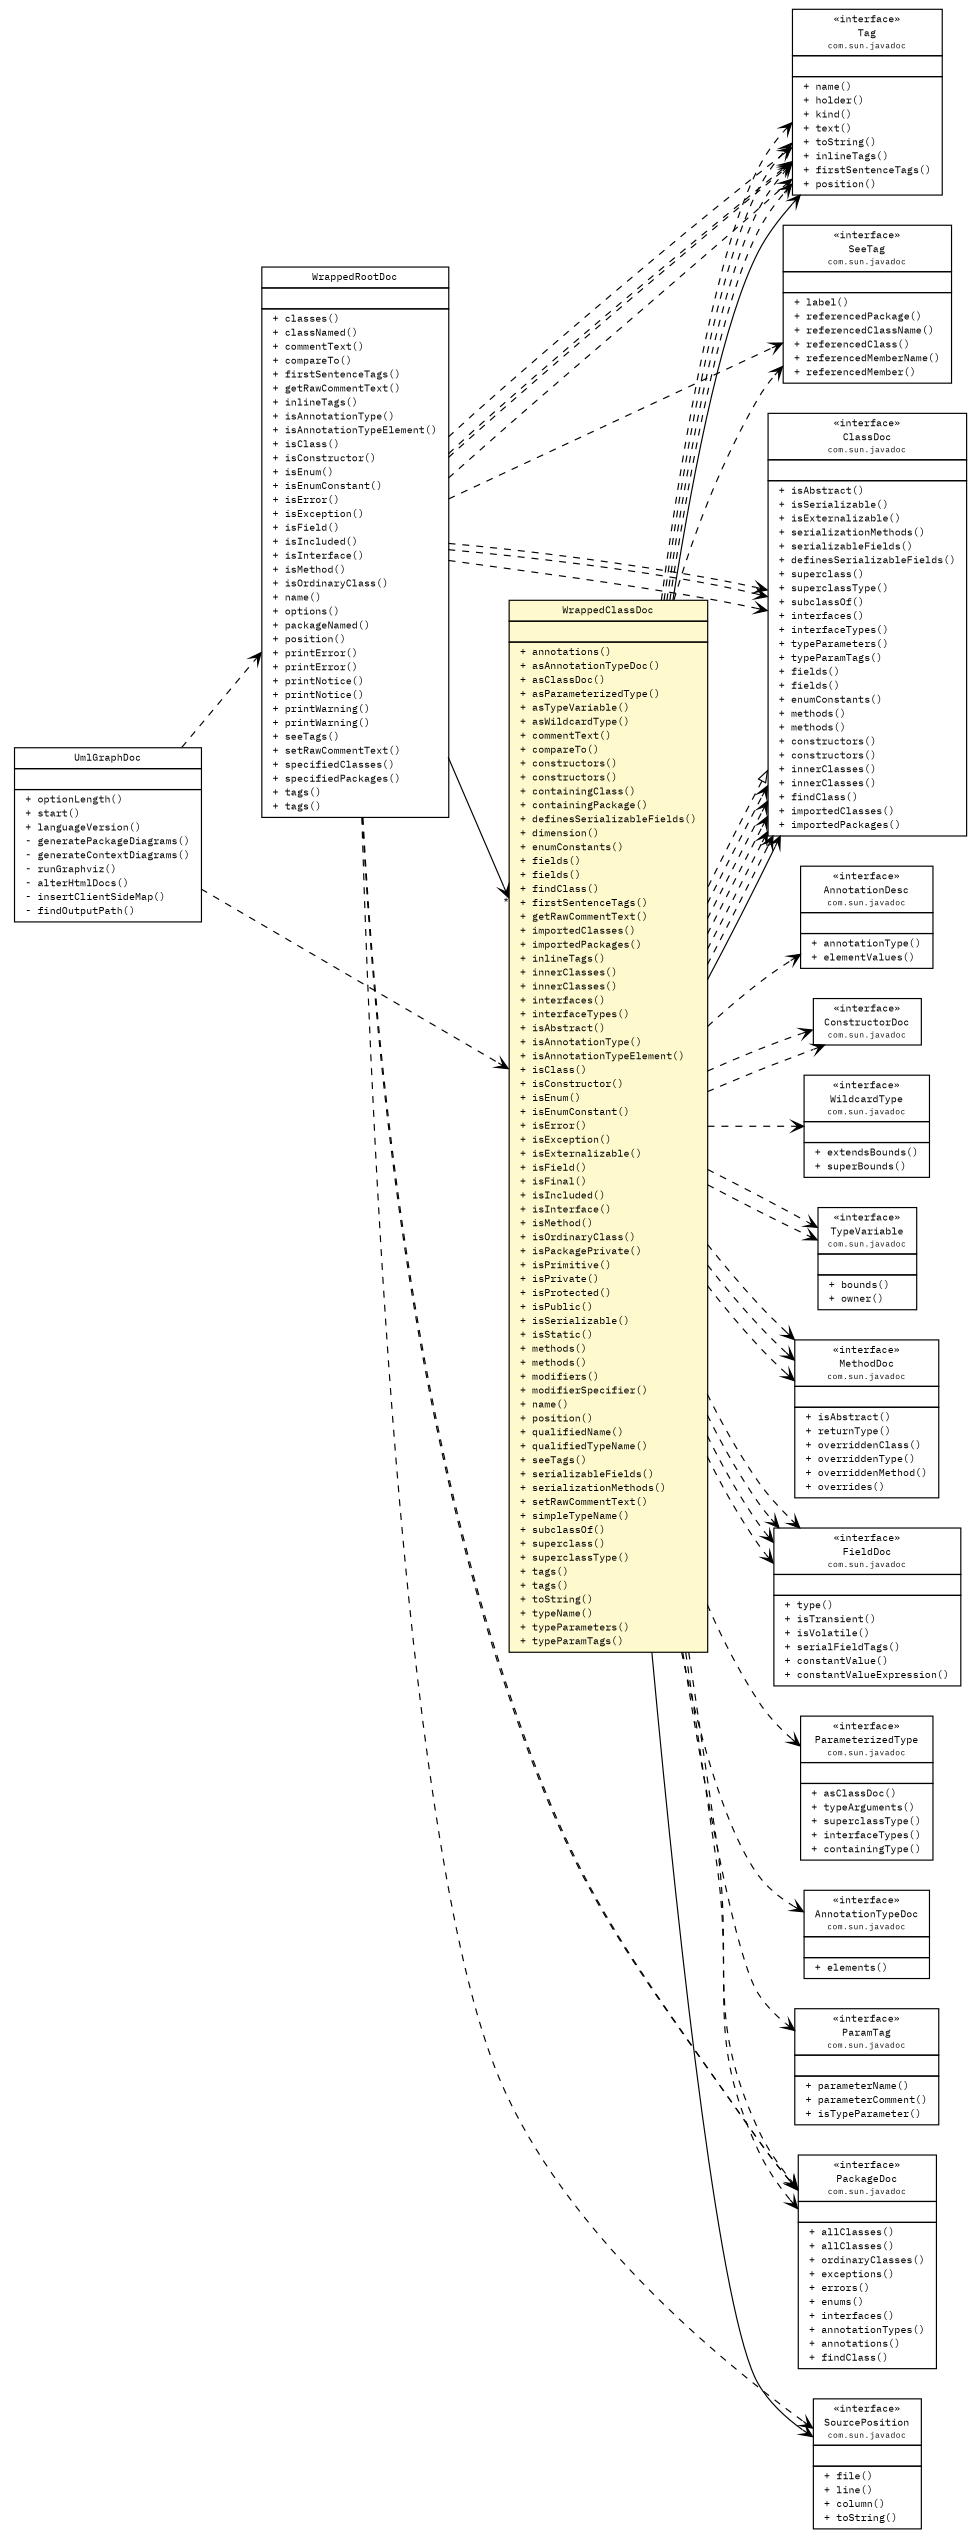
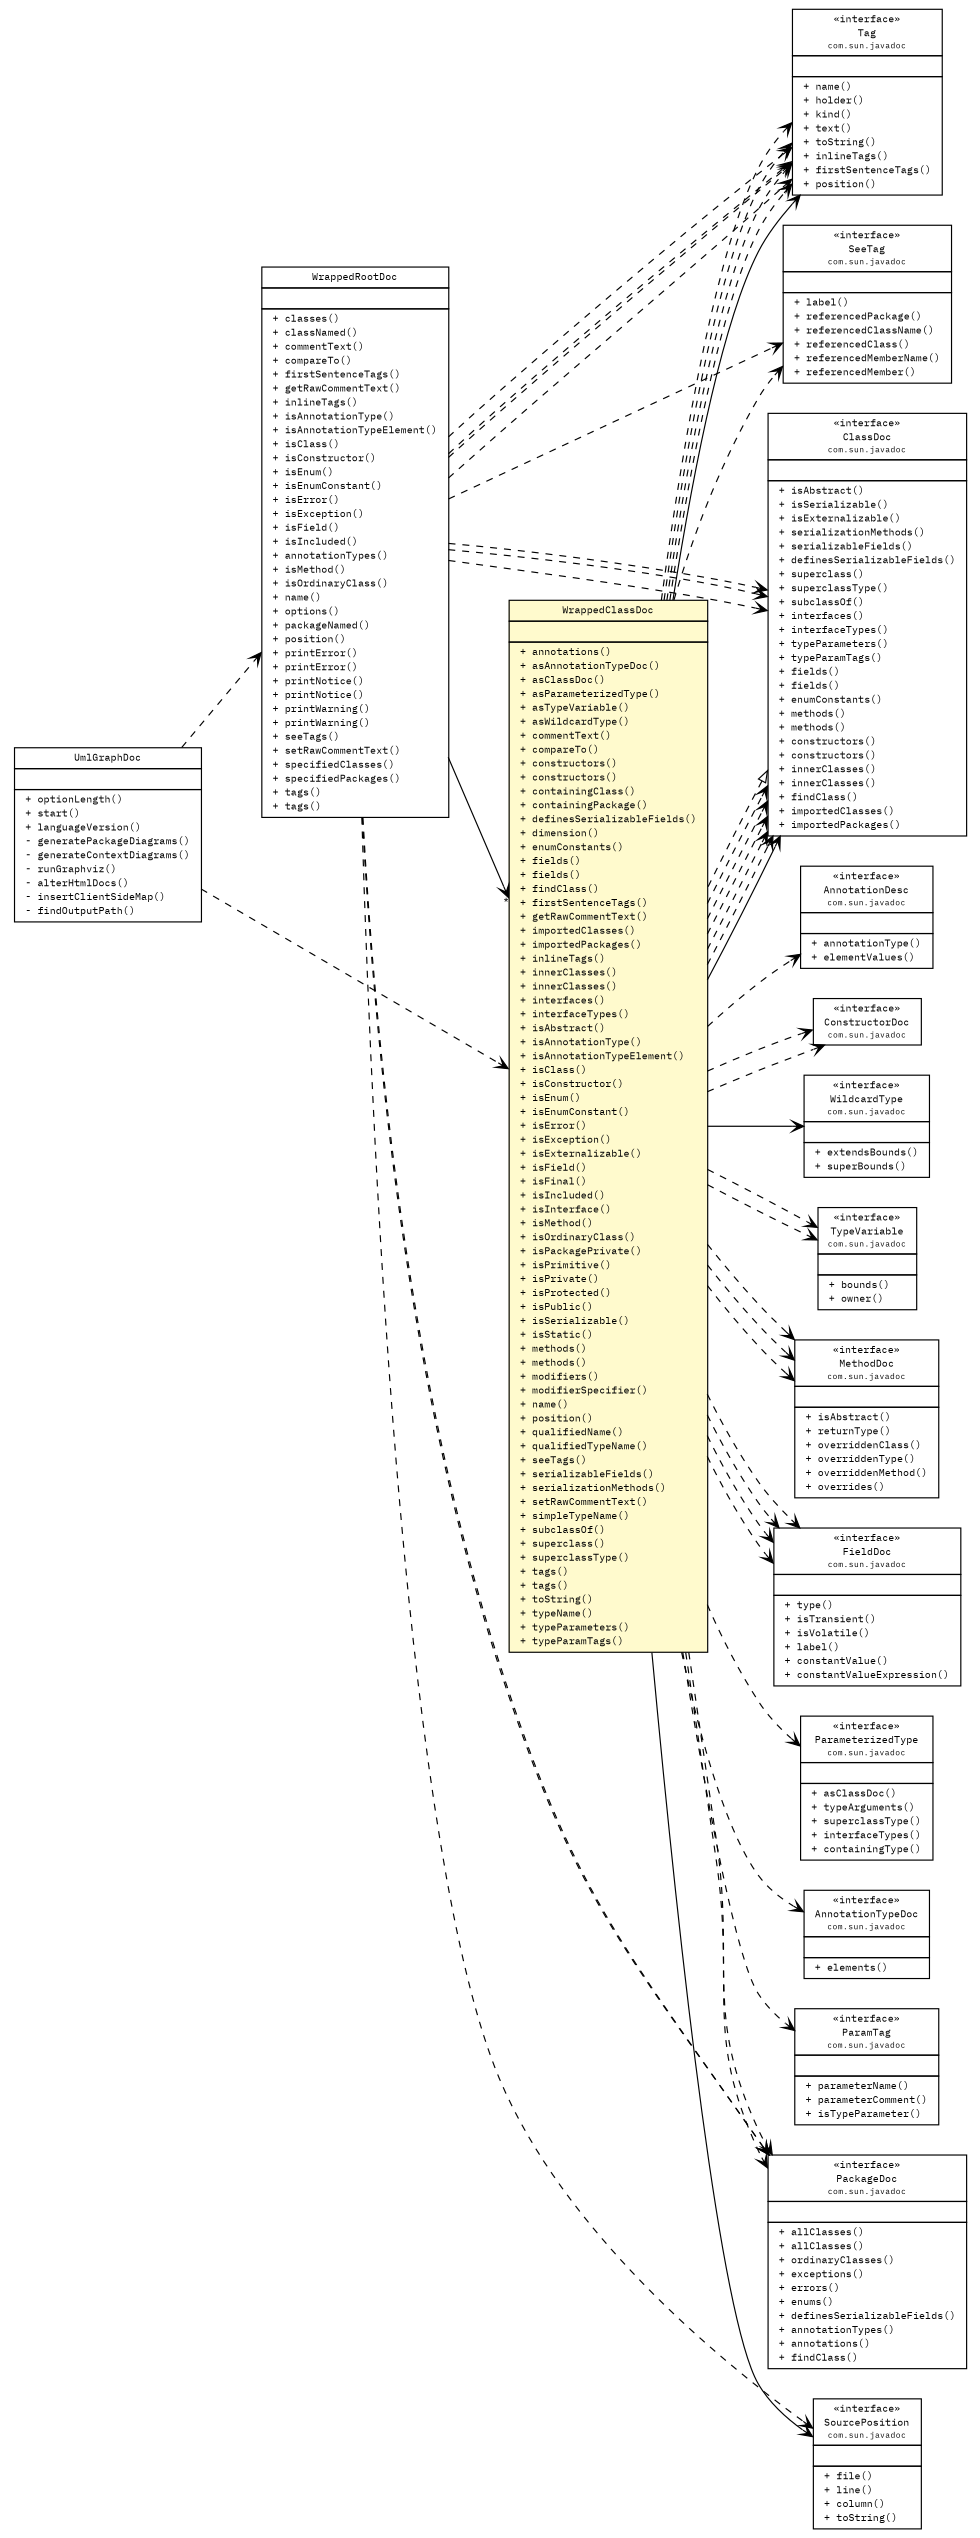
(319, 556) -> (331, 556)
(750, 1126) -> (750, 1126)
(843, 1647) -> (812, 1647)
(852, 2316) -> (867, 2316)
